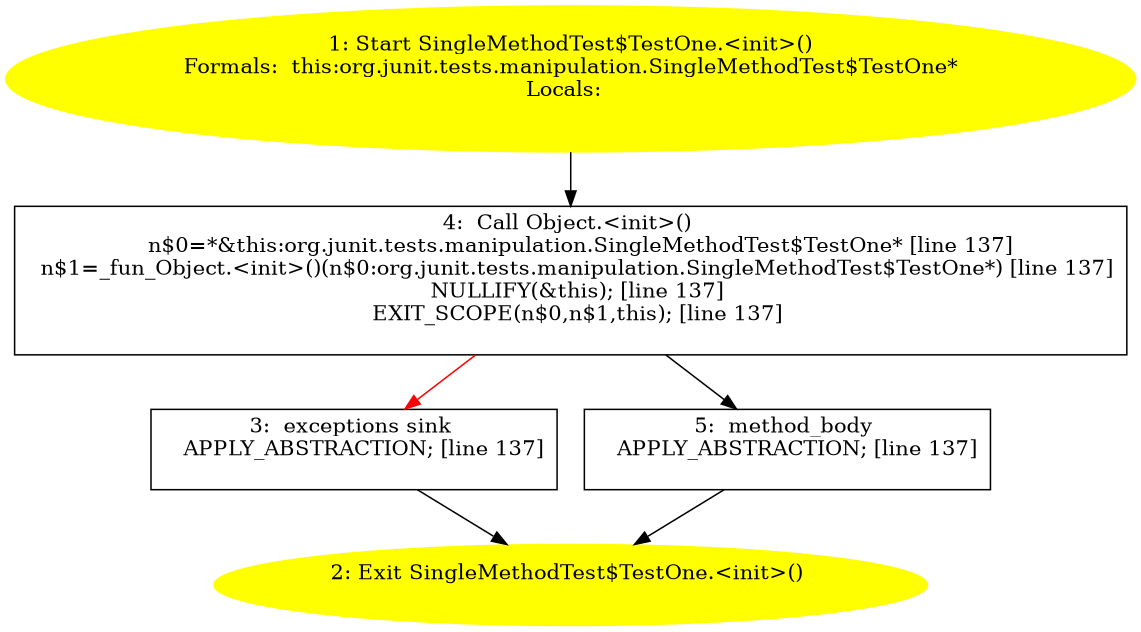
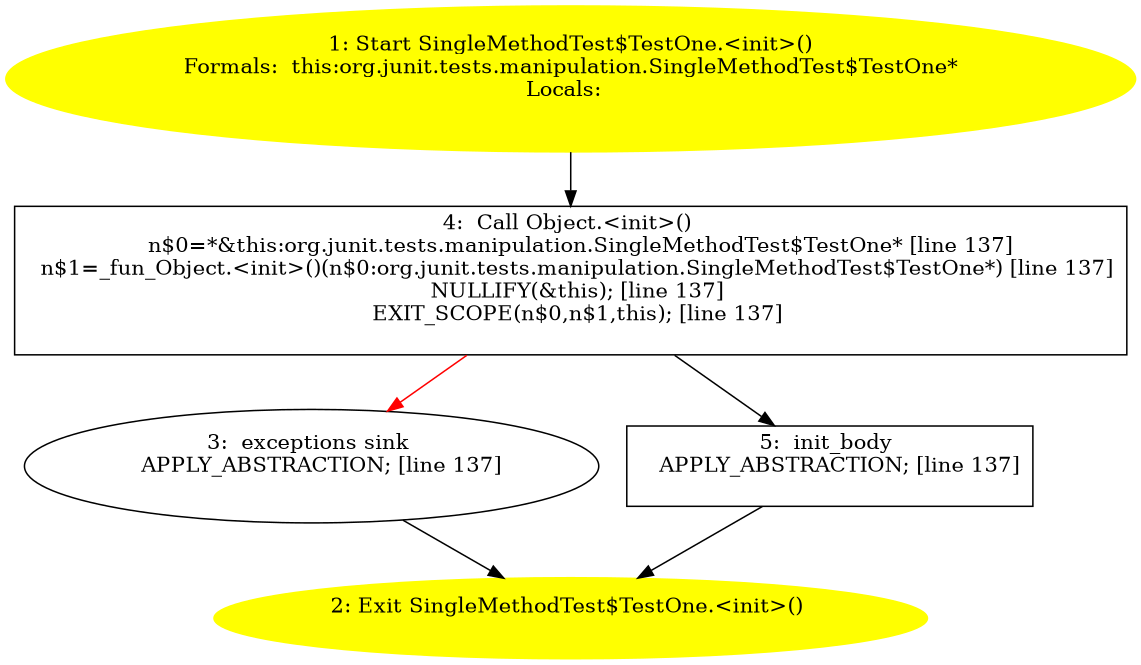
(354, 450) -> (312, 466)
(787, 450) -> (830, 466)
